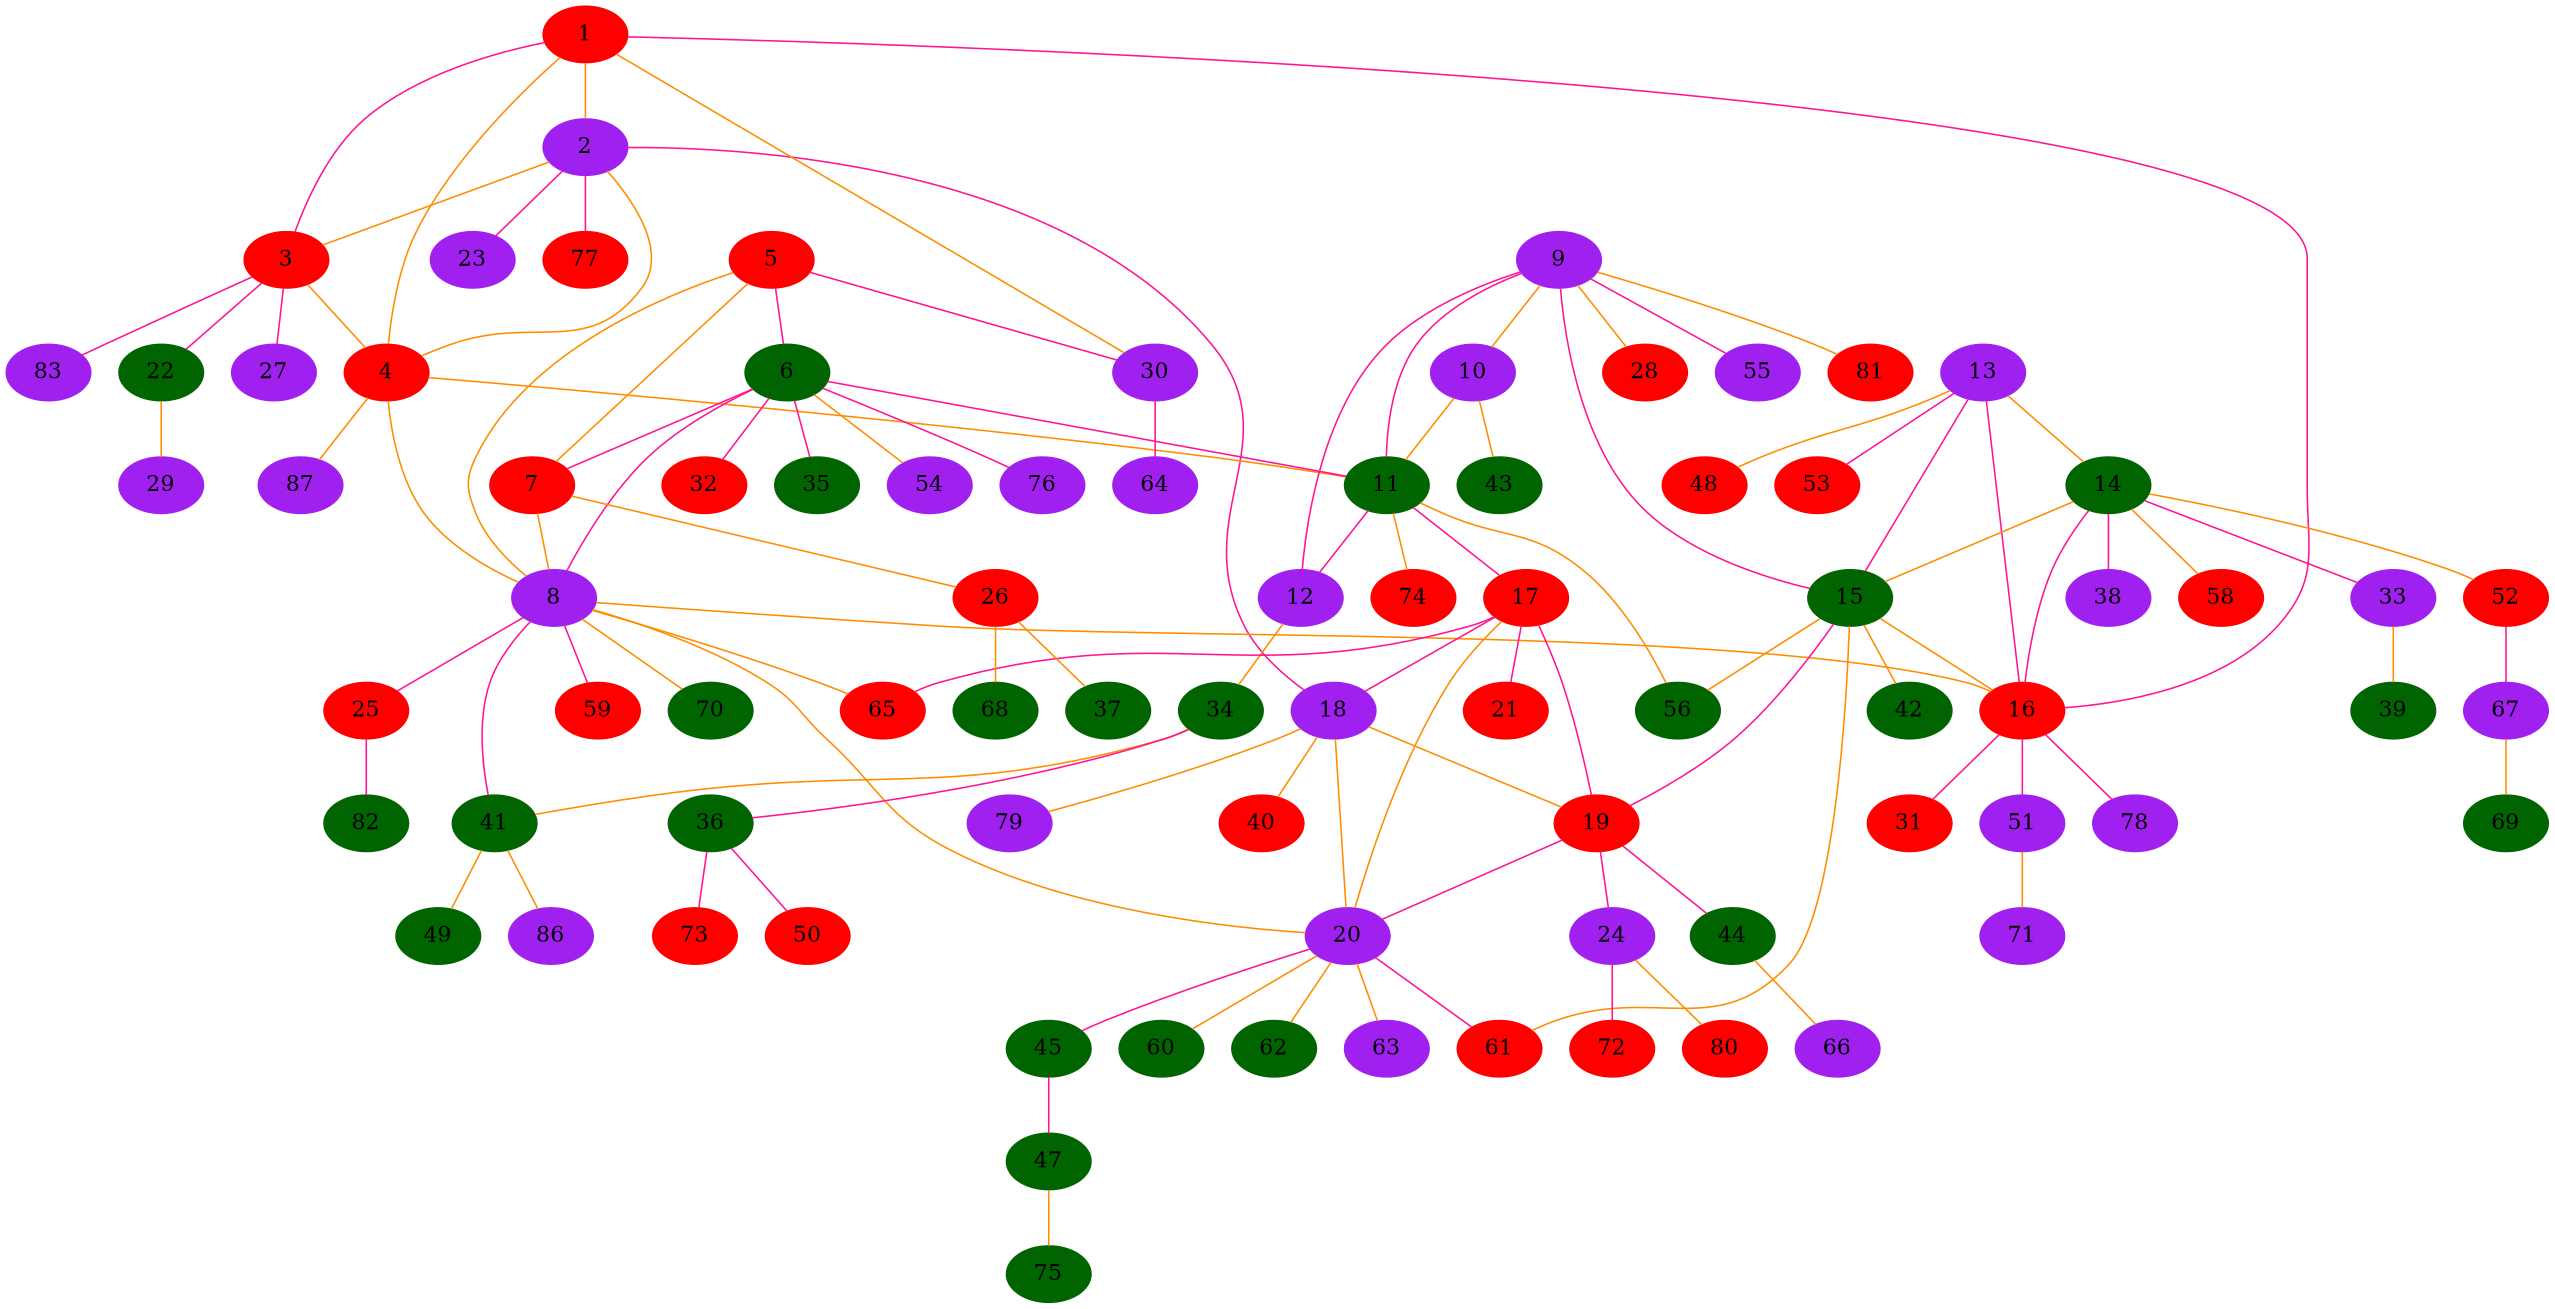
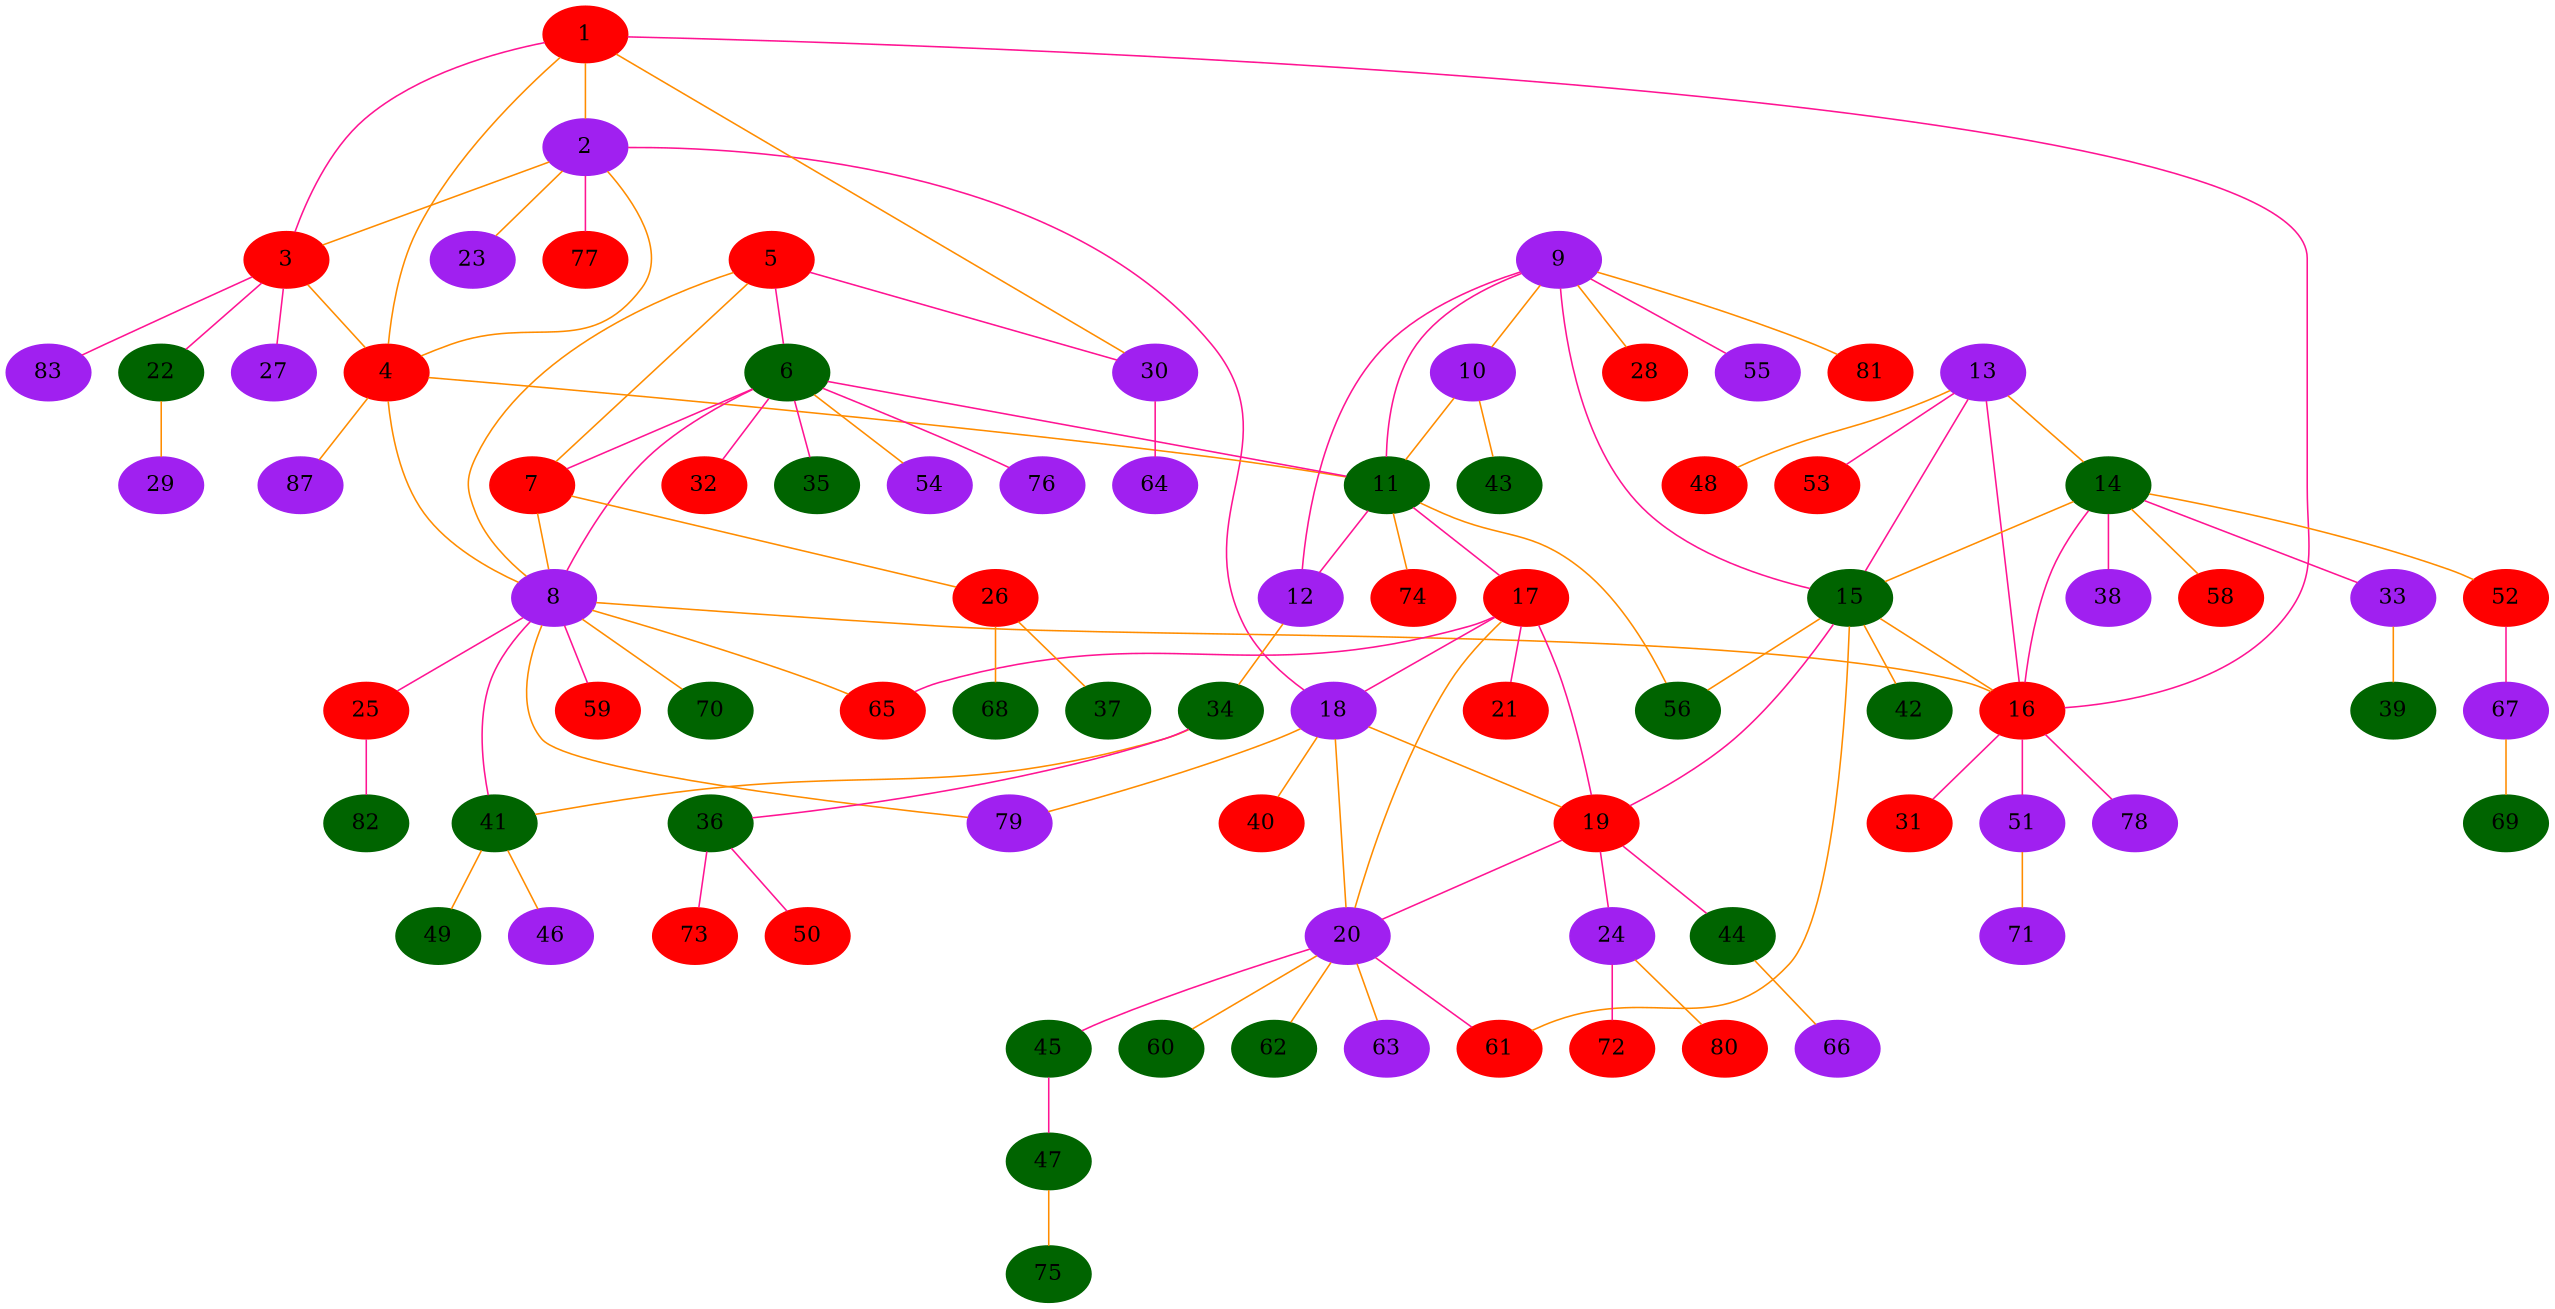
(529, 203) -> (529, 203)
(920, 831) -> (693, 781)
(551, 936) -> (551, 936)
